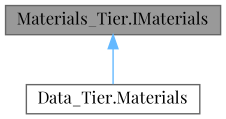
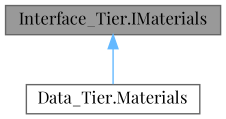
(113, 20) -> (113, 20)
